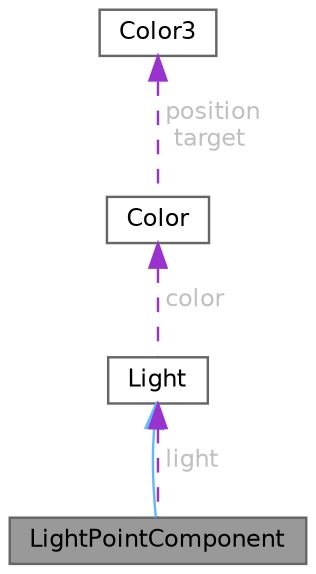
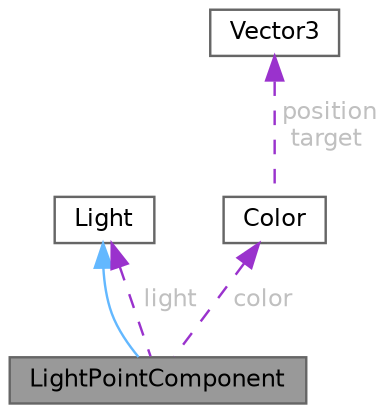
(158, 33) -> (275, 33)
(158, 312) -> (209, 310)
